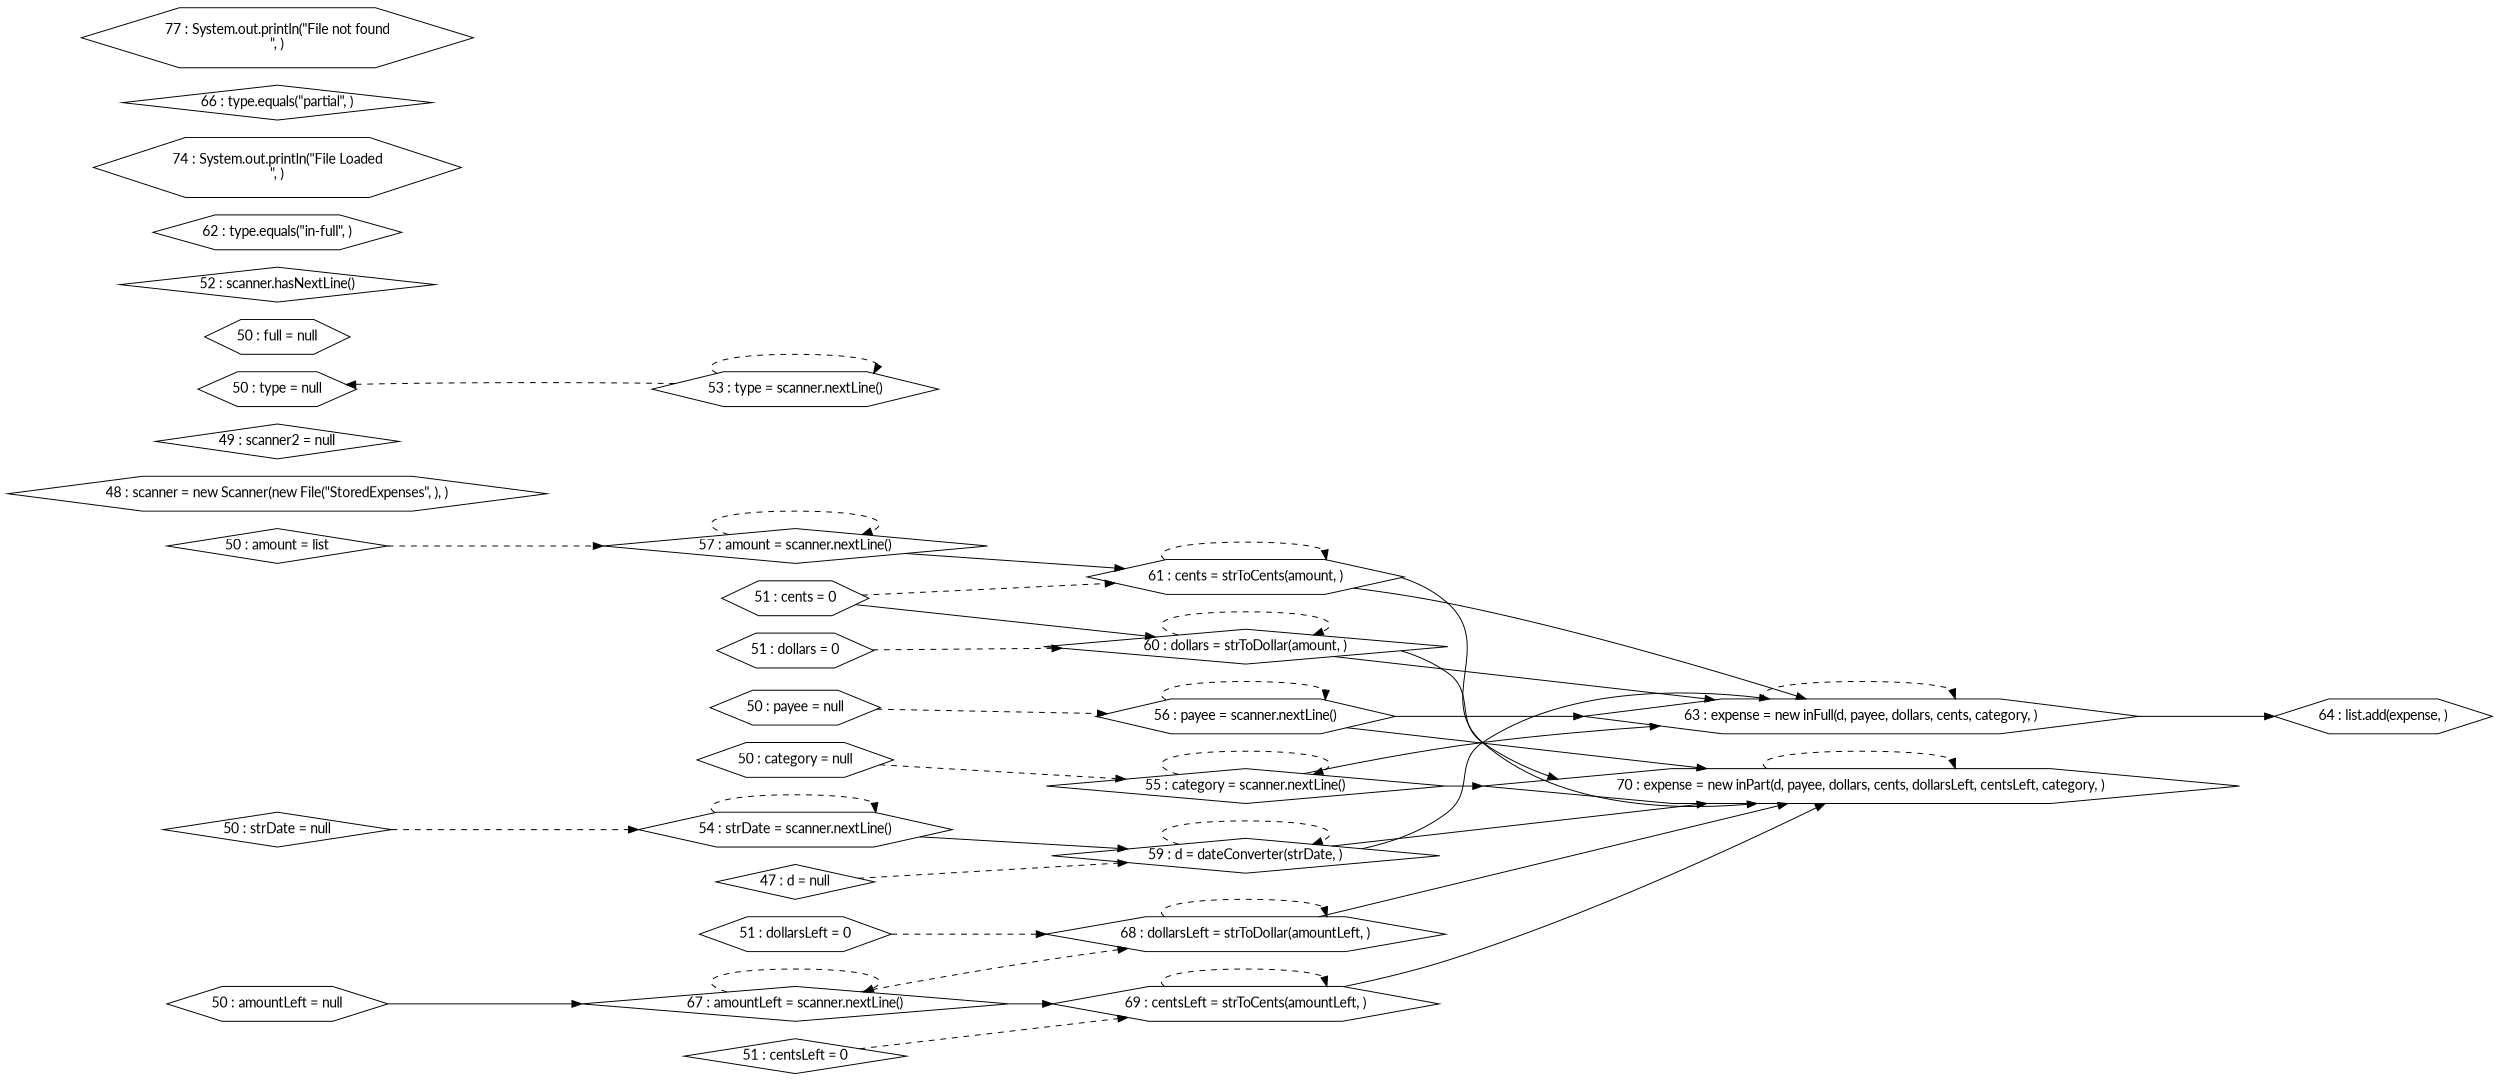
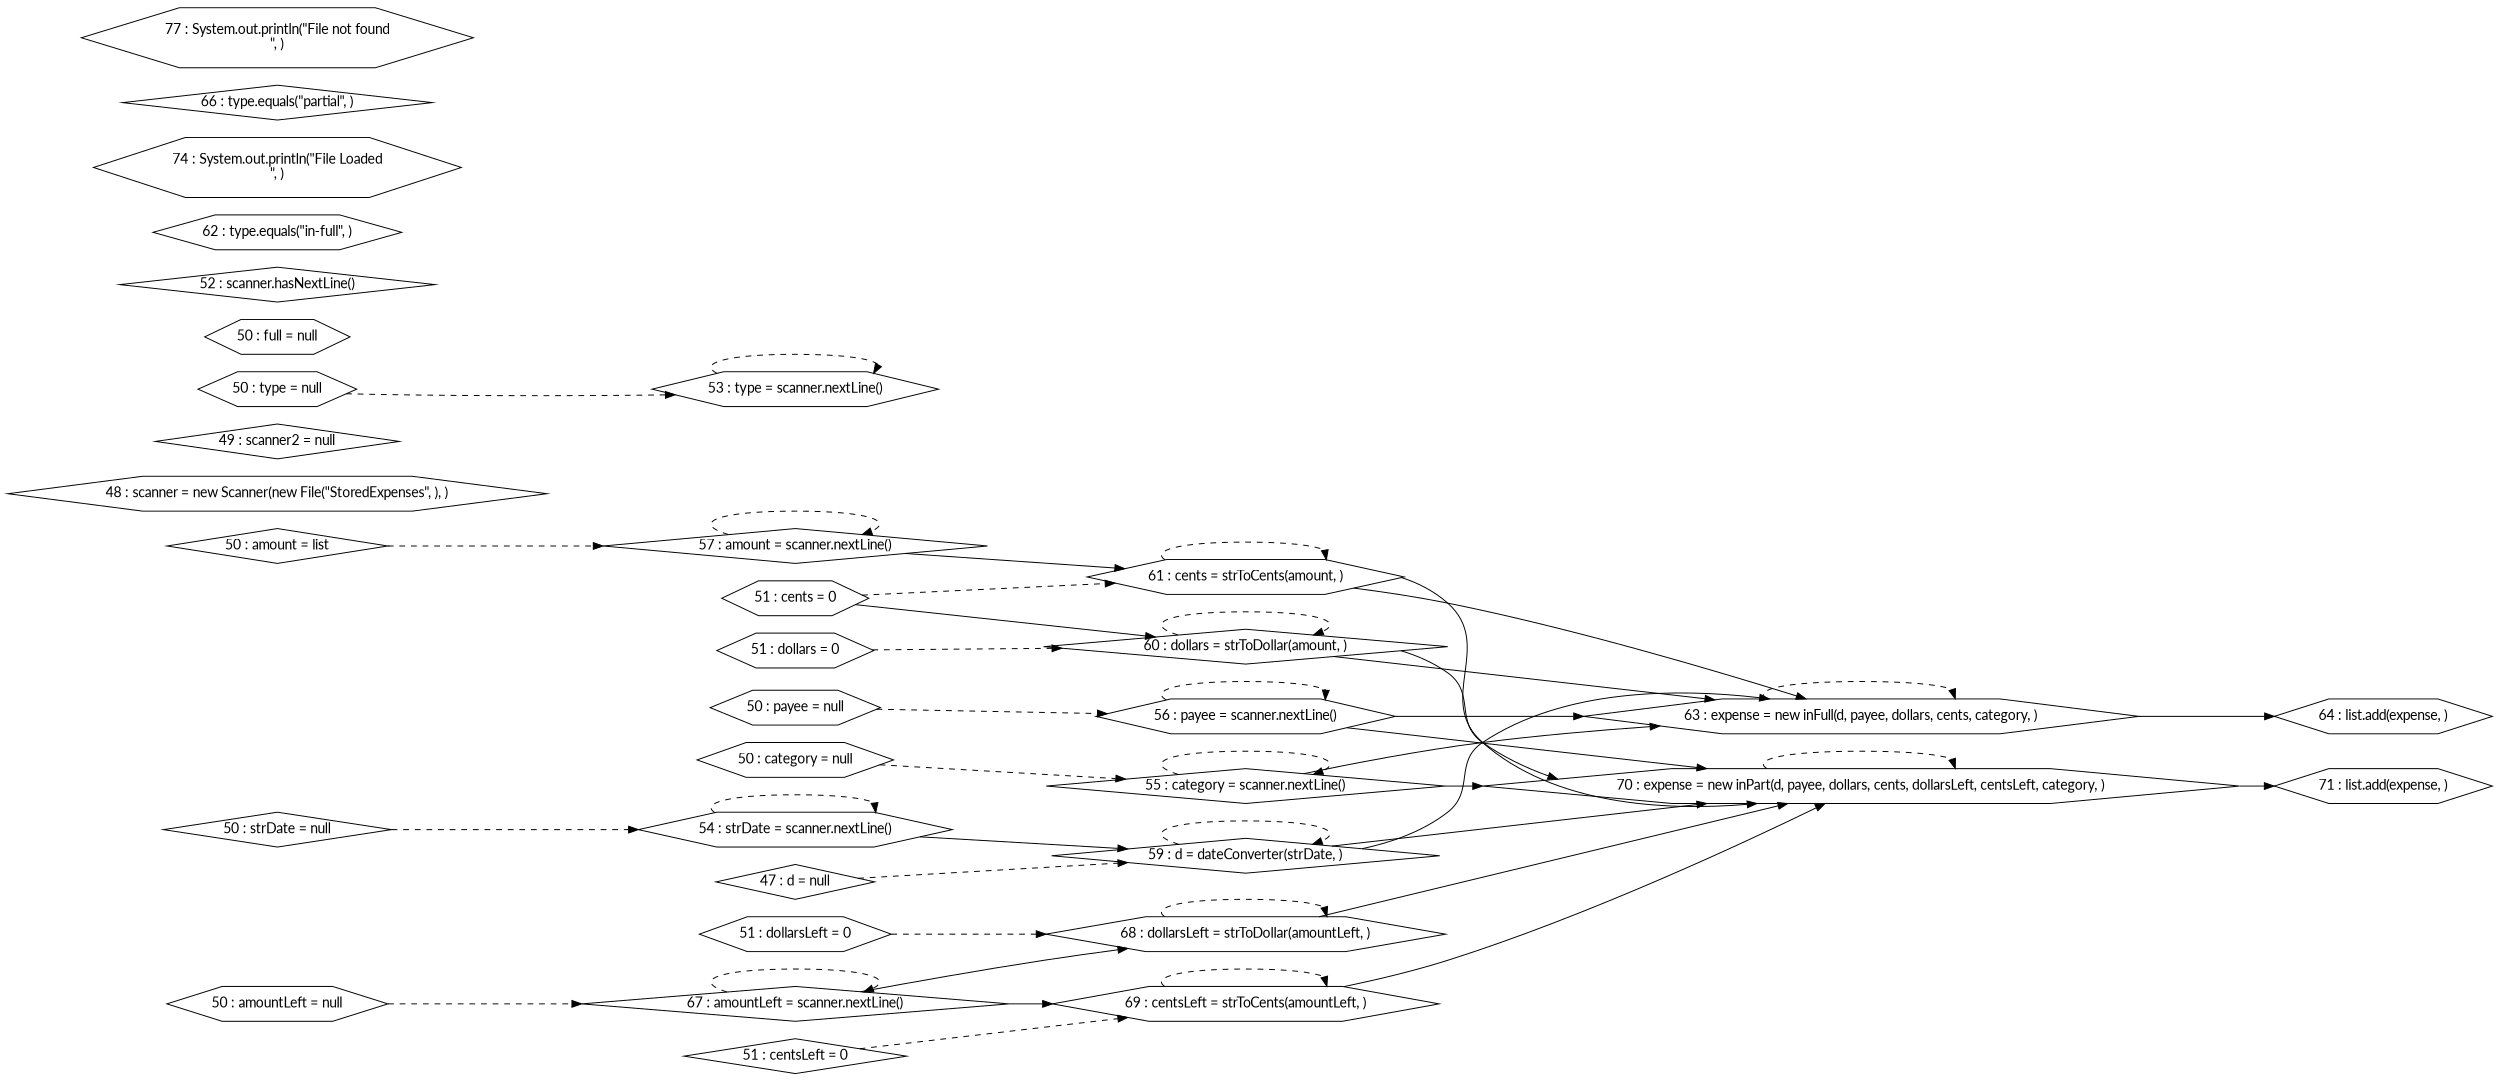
(515, 383) -> (506, 396)
none -> (2383, 786)
(989, 969) -> (989, 969)
(480, 1004) -> (480, 1004)
